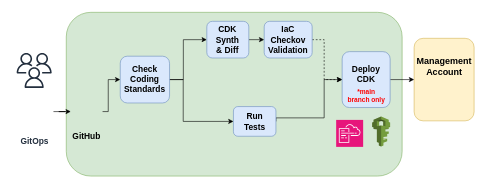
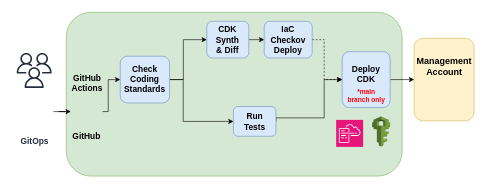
(288, 40) -> (288, 40)
none -> (87, 83)
